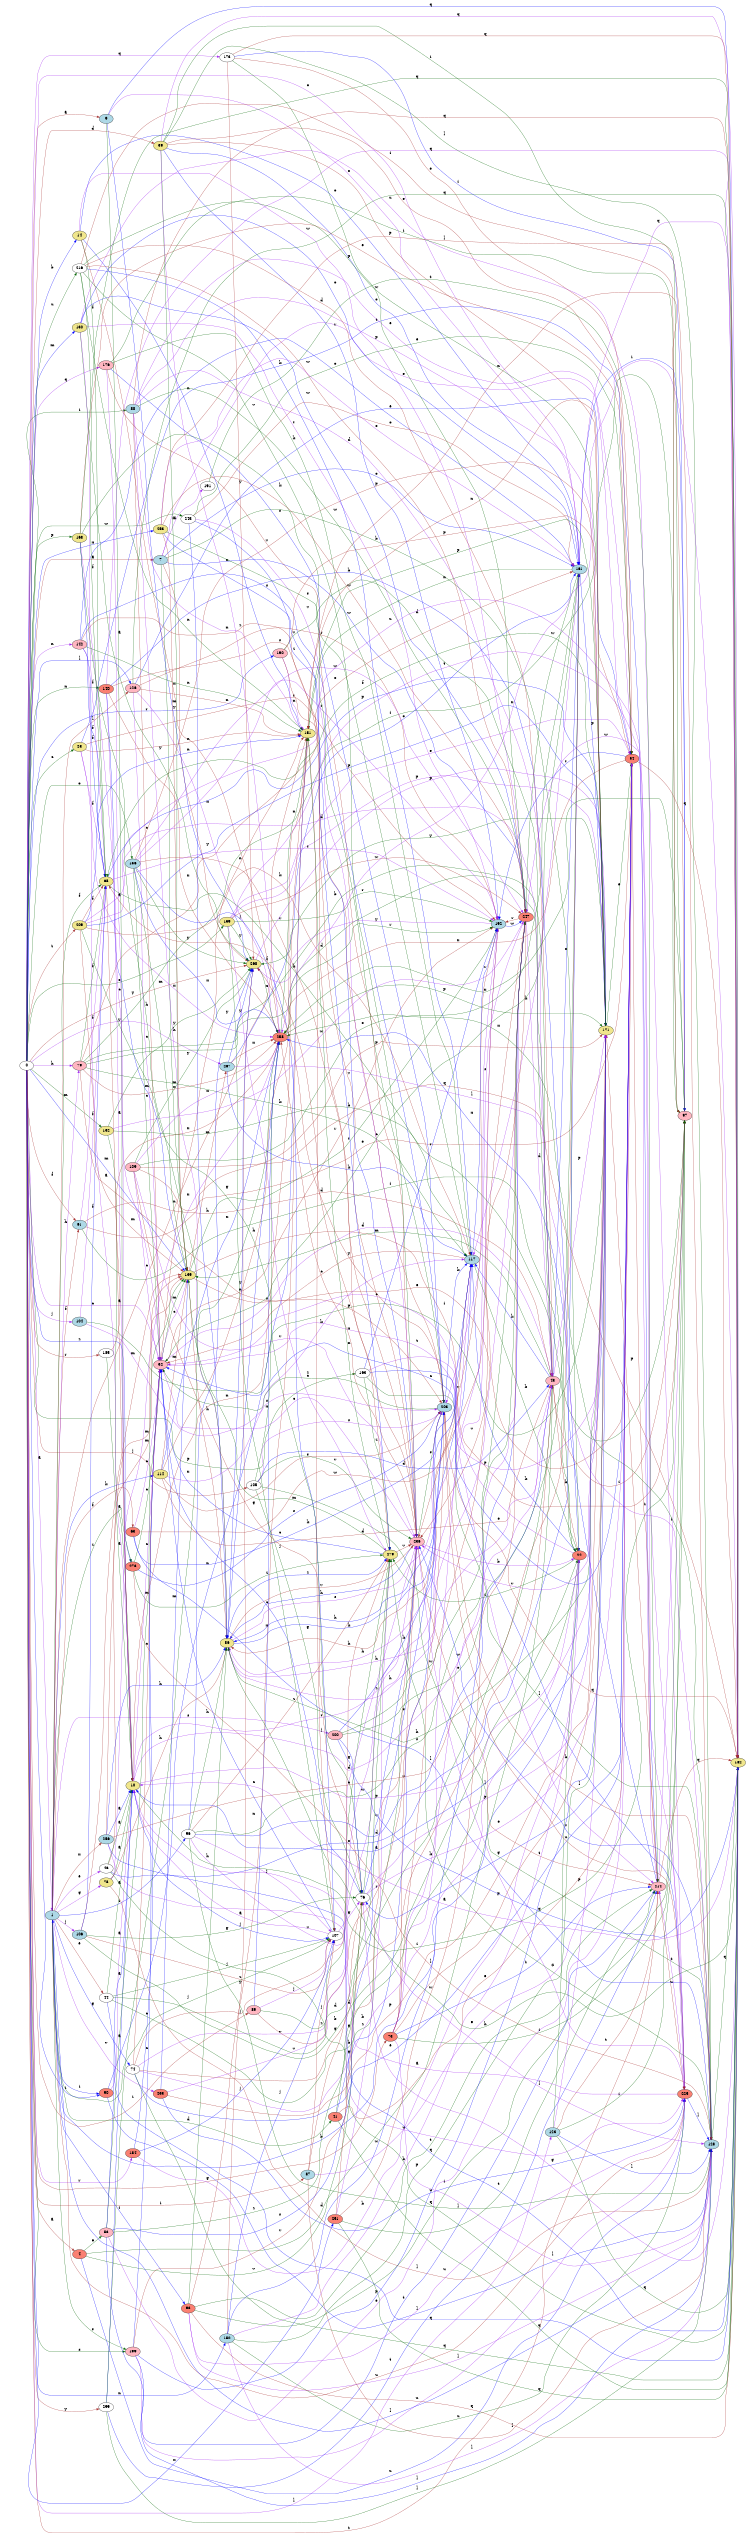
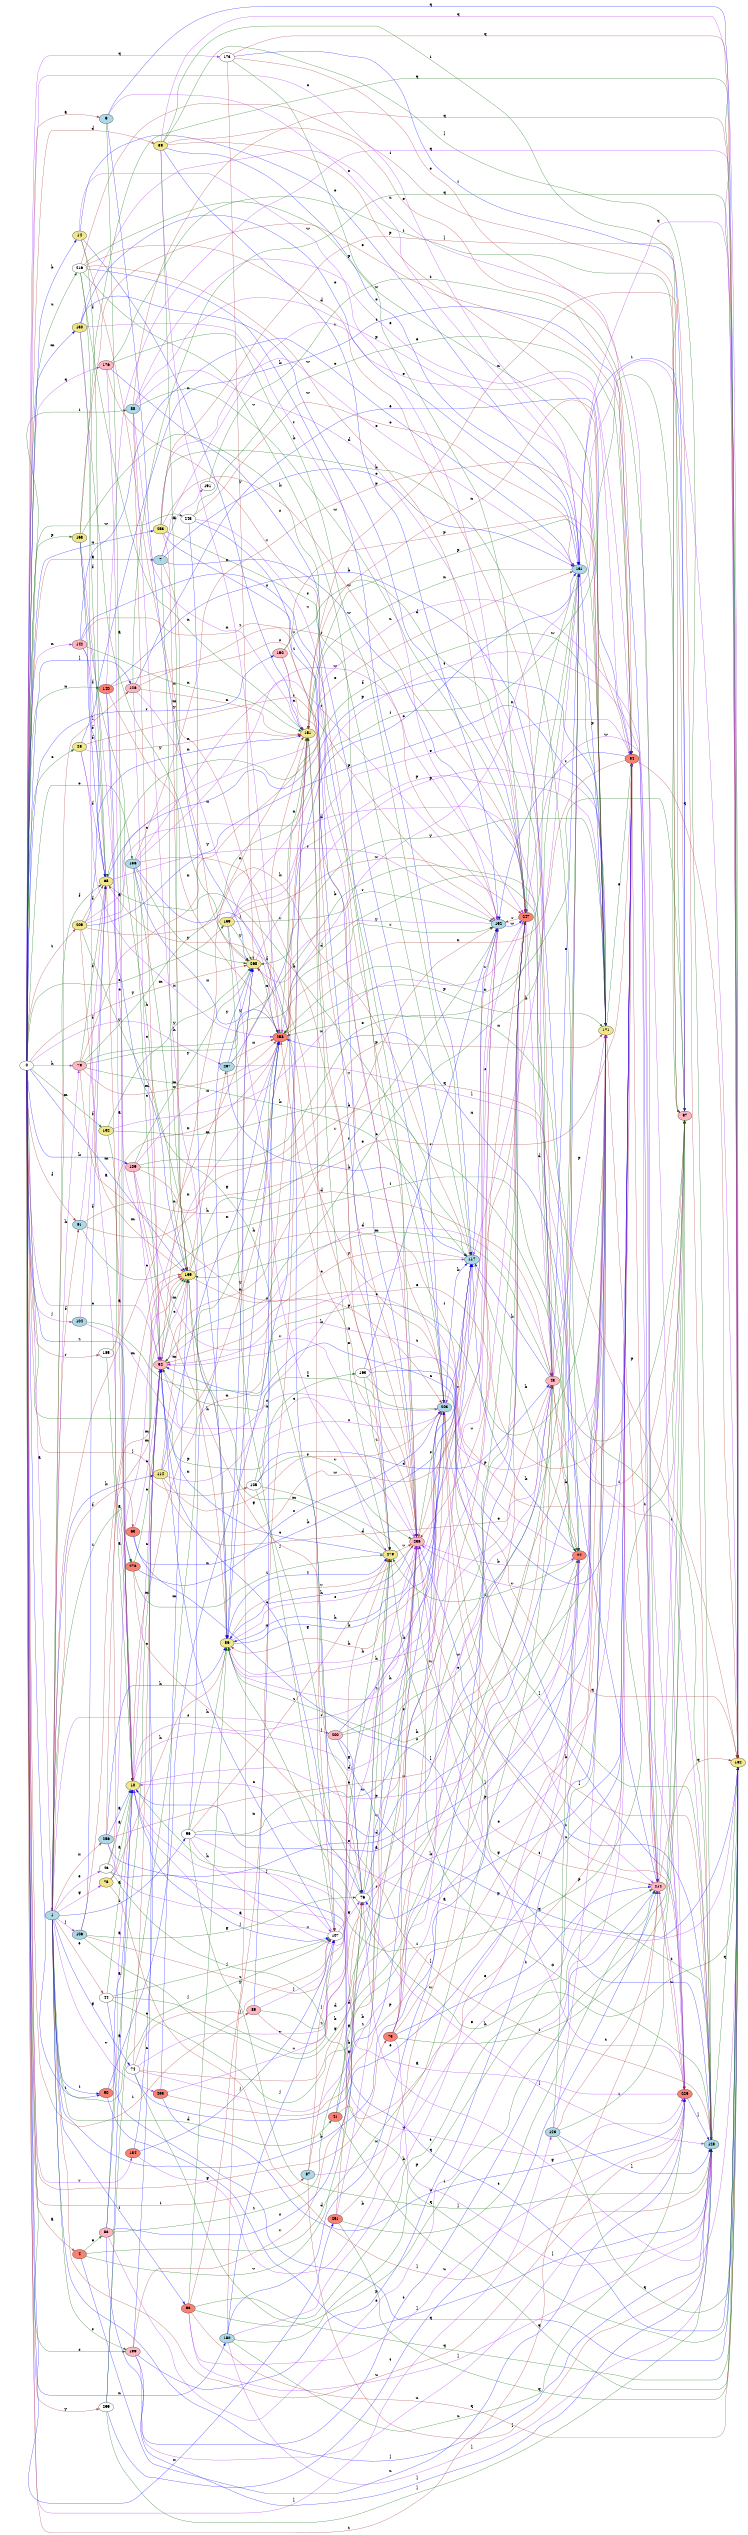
(561, 894) -> (561, 836)
none -> (44, 1152)
(293, 2425) -> (265, 2443)
